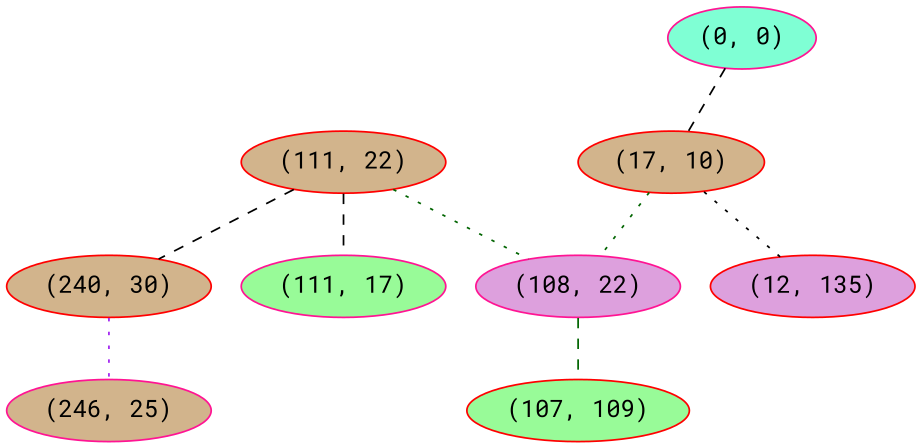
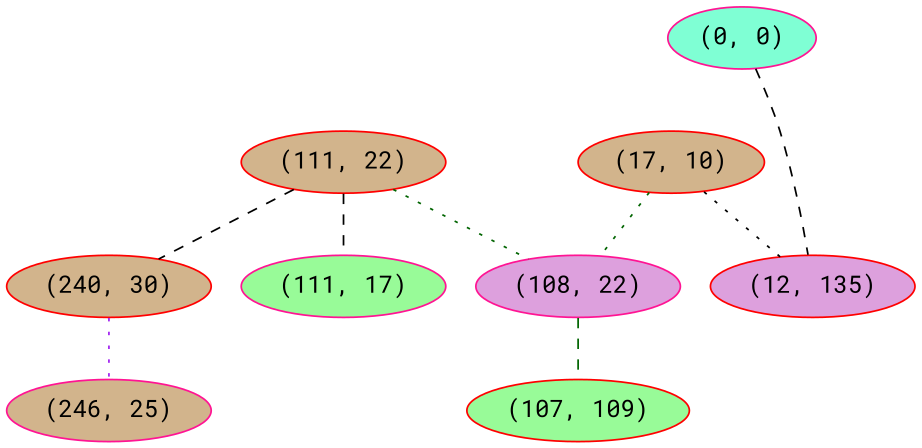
(707, 100) -> (788, 160)
